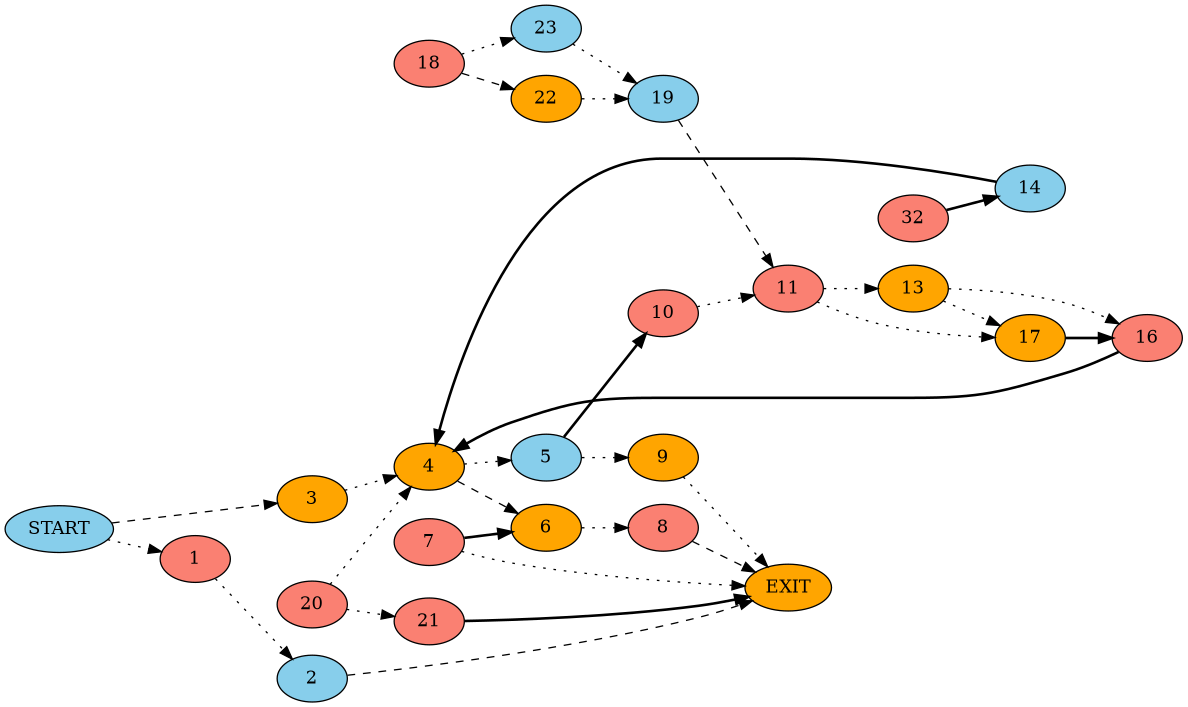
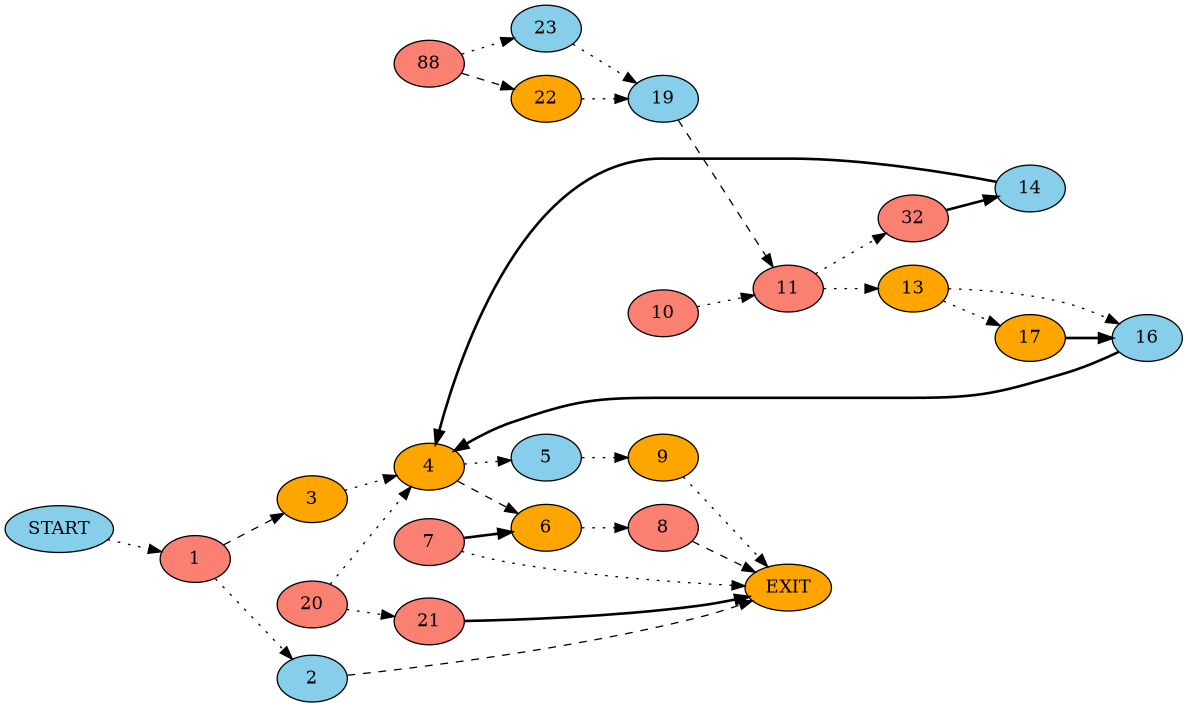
(429, 64) -> (429, 64)
(898, 328) -> (845, 257)
(1147, 338) -> (1147, 338)
(601, 391) -> none
(188, 514) -> (248, 532)
